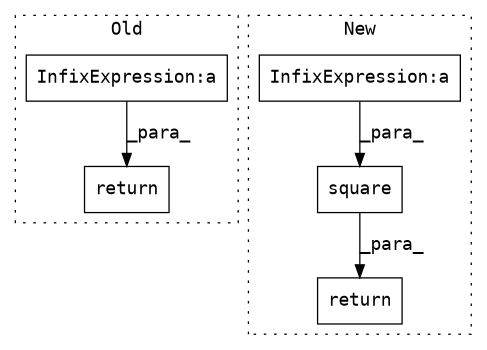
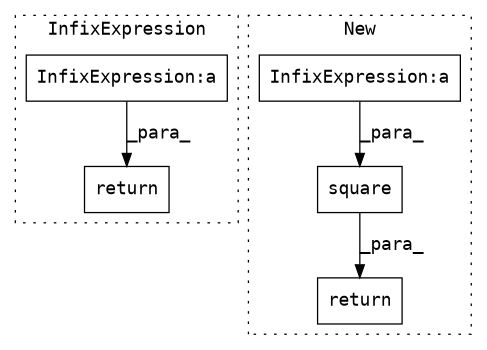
(127, 30) -> (127, 30)
